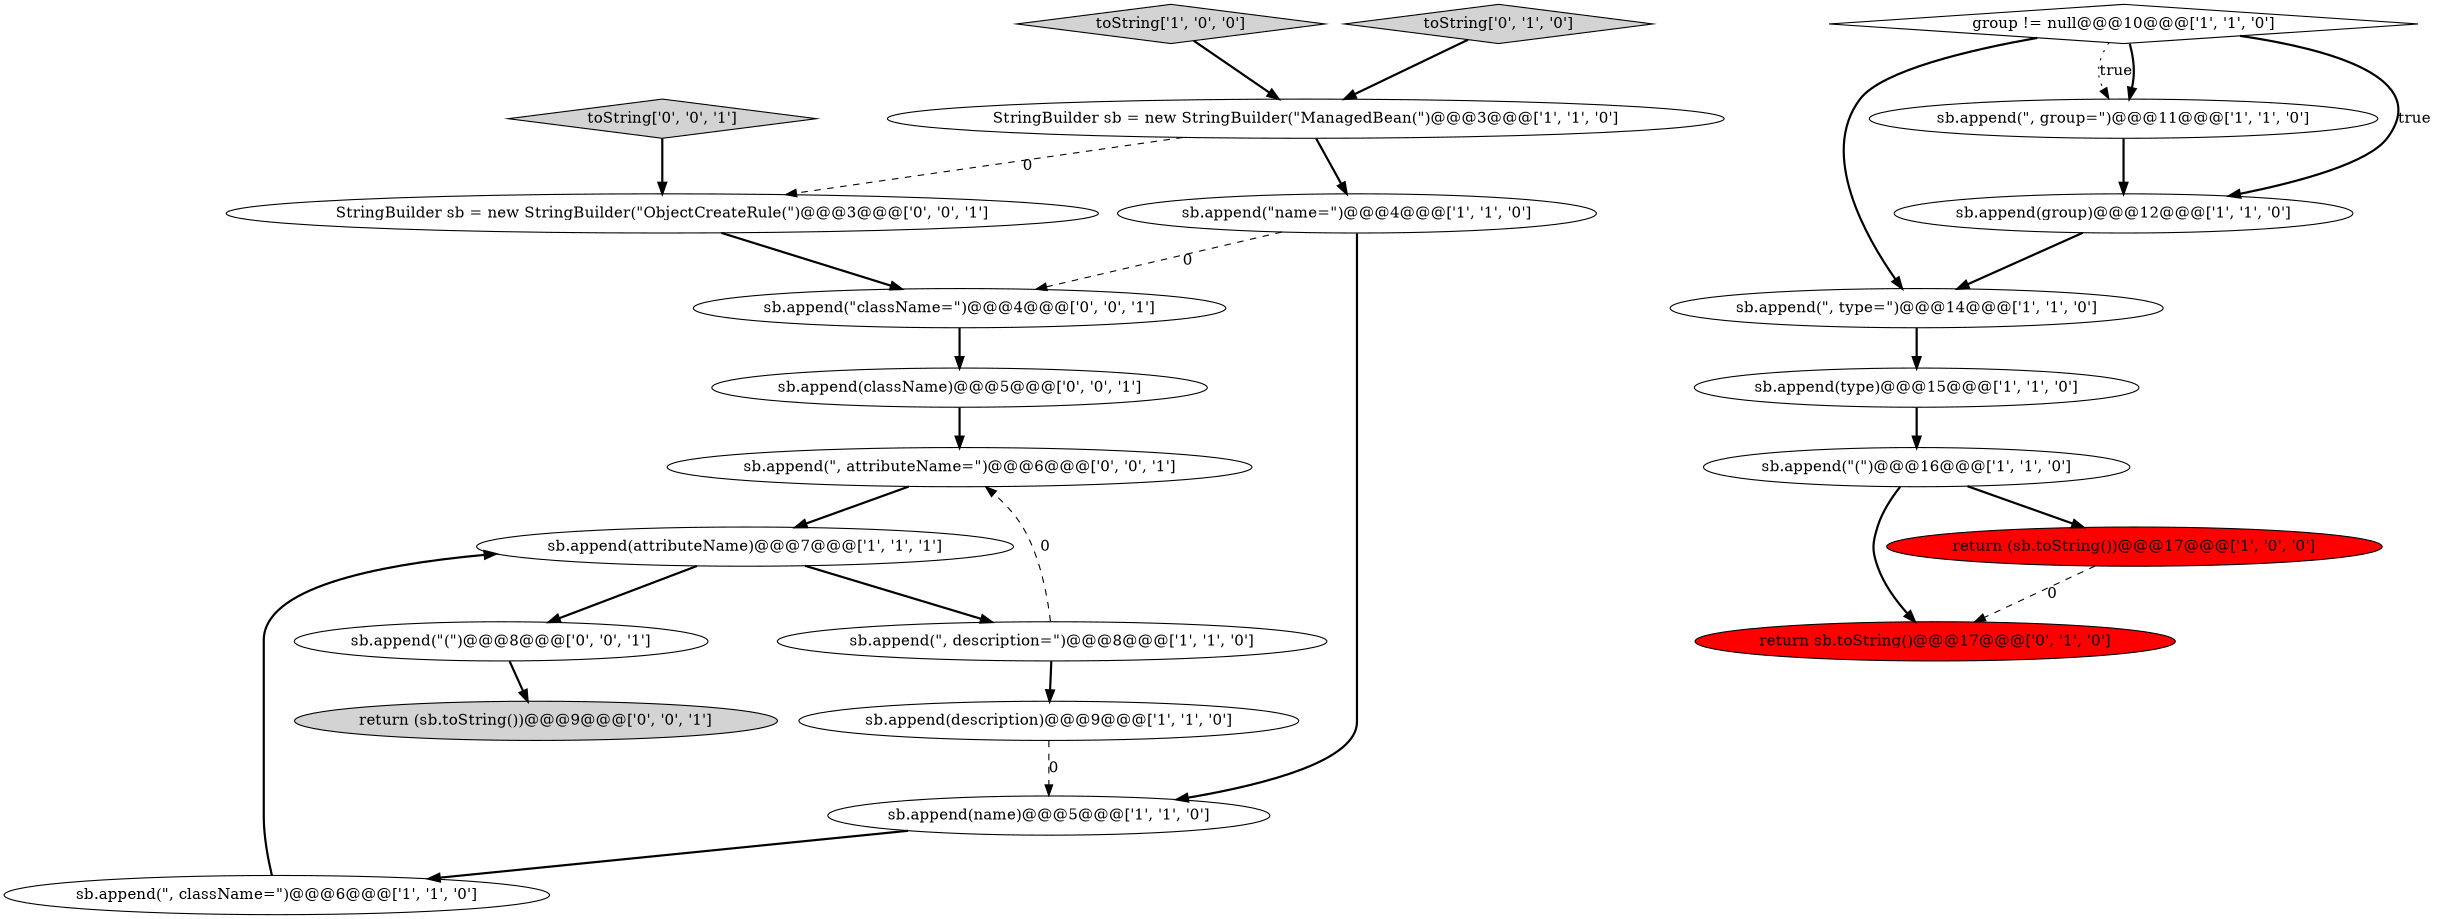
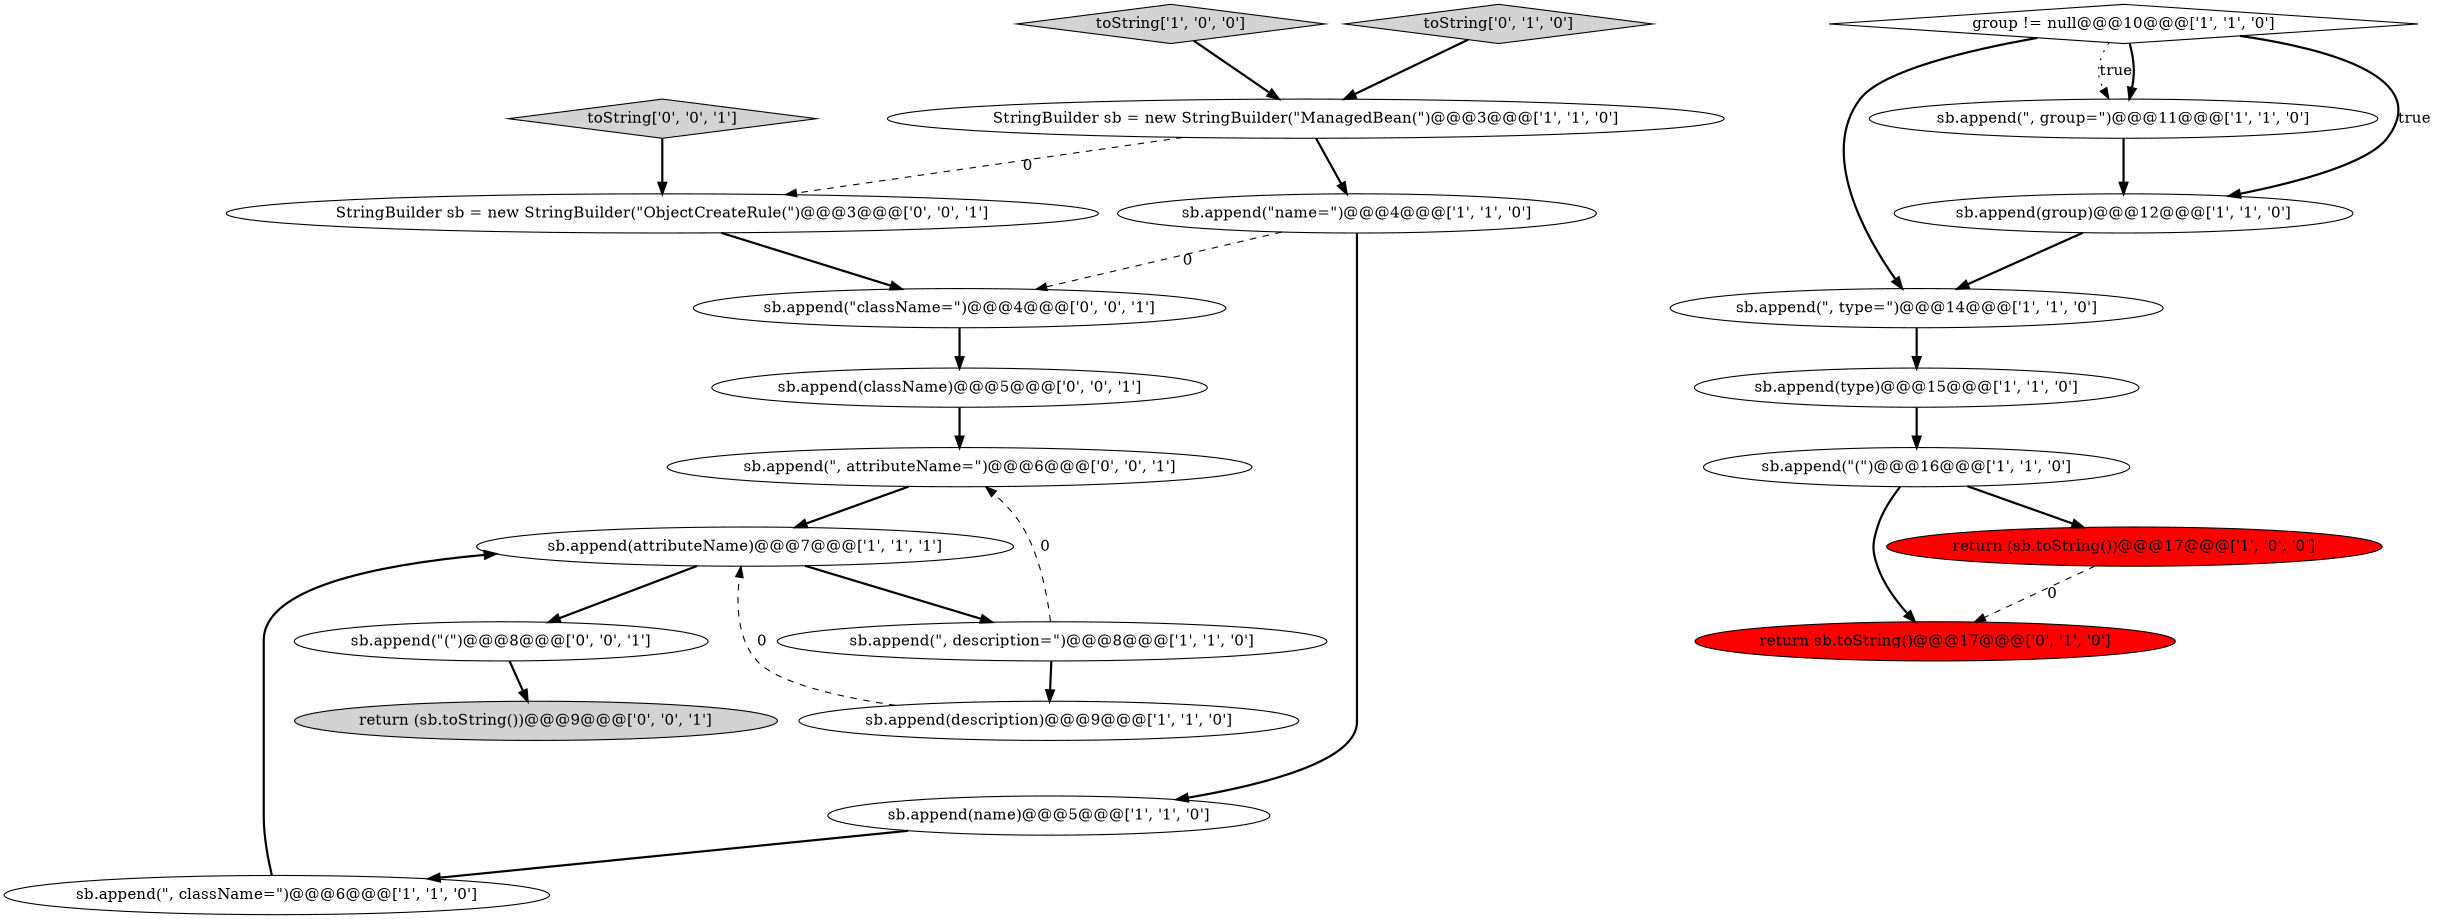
(1049, 763) -> (782, 677)
